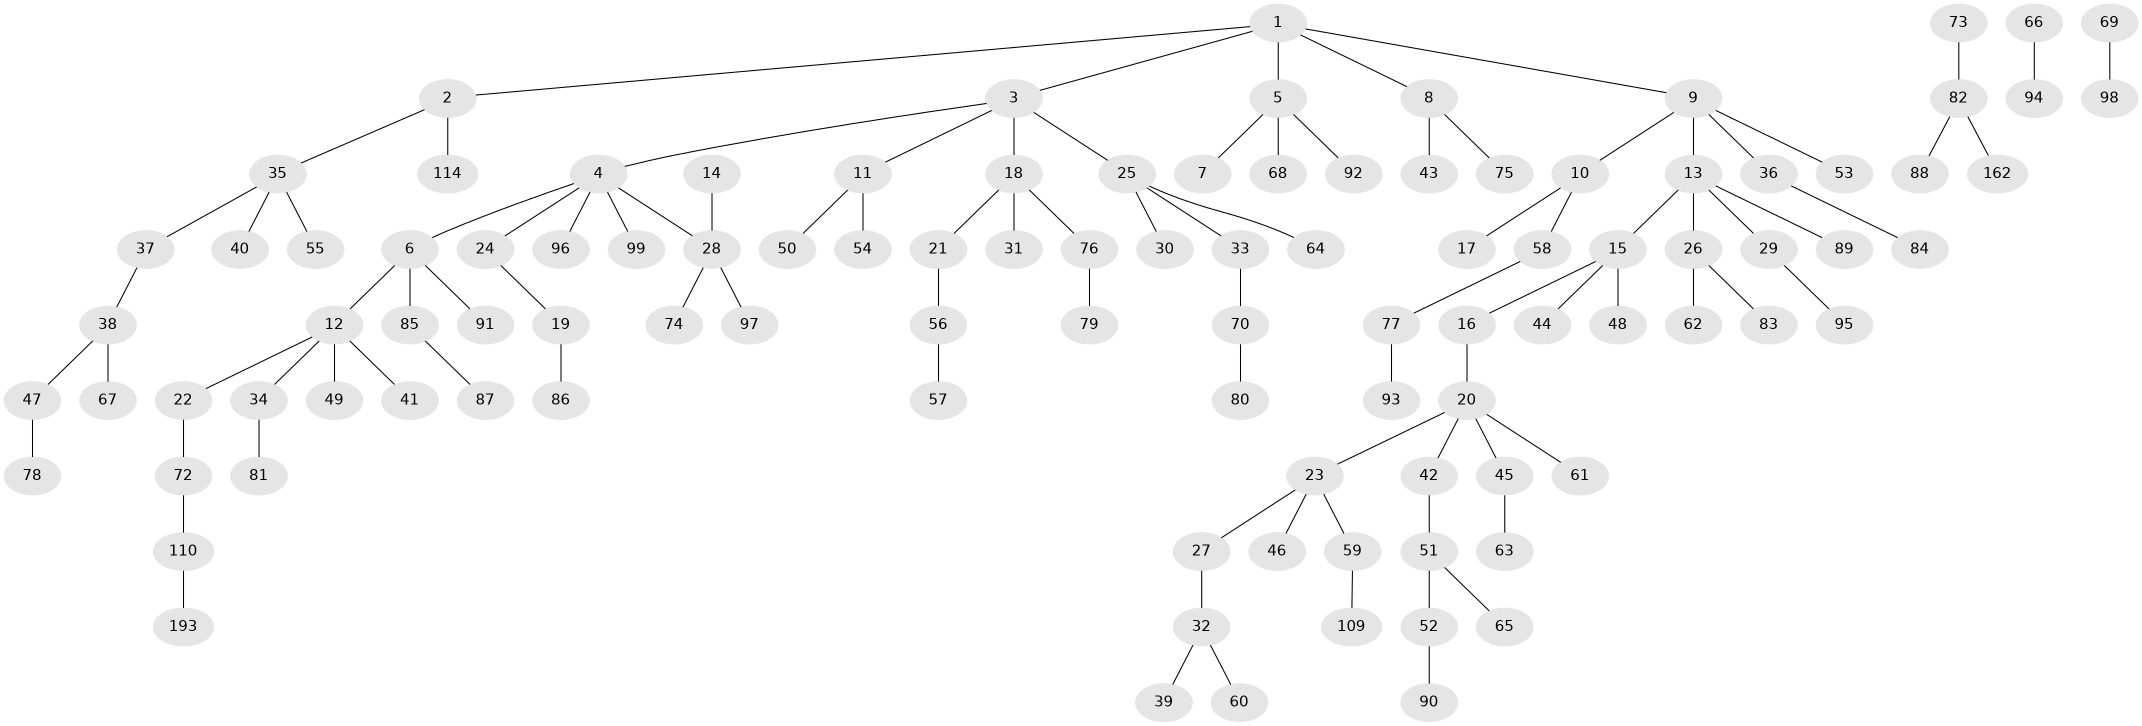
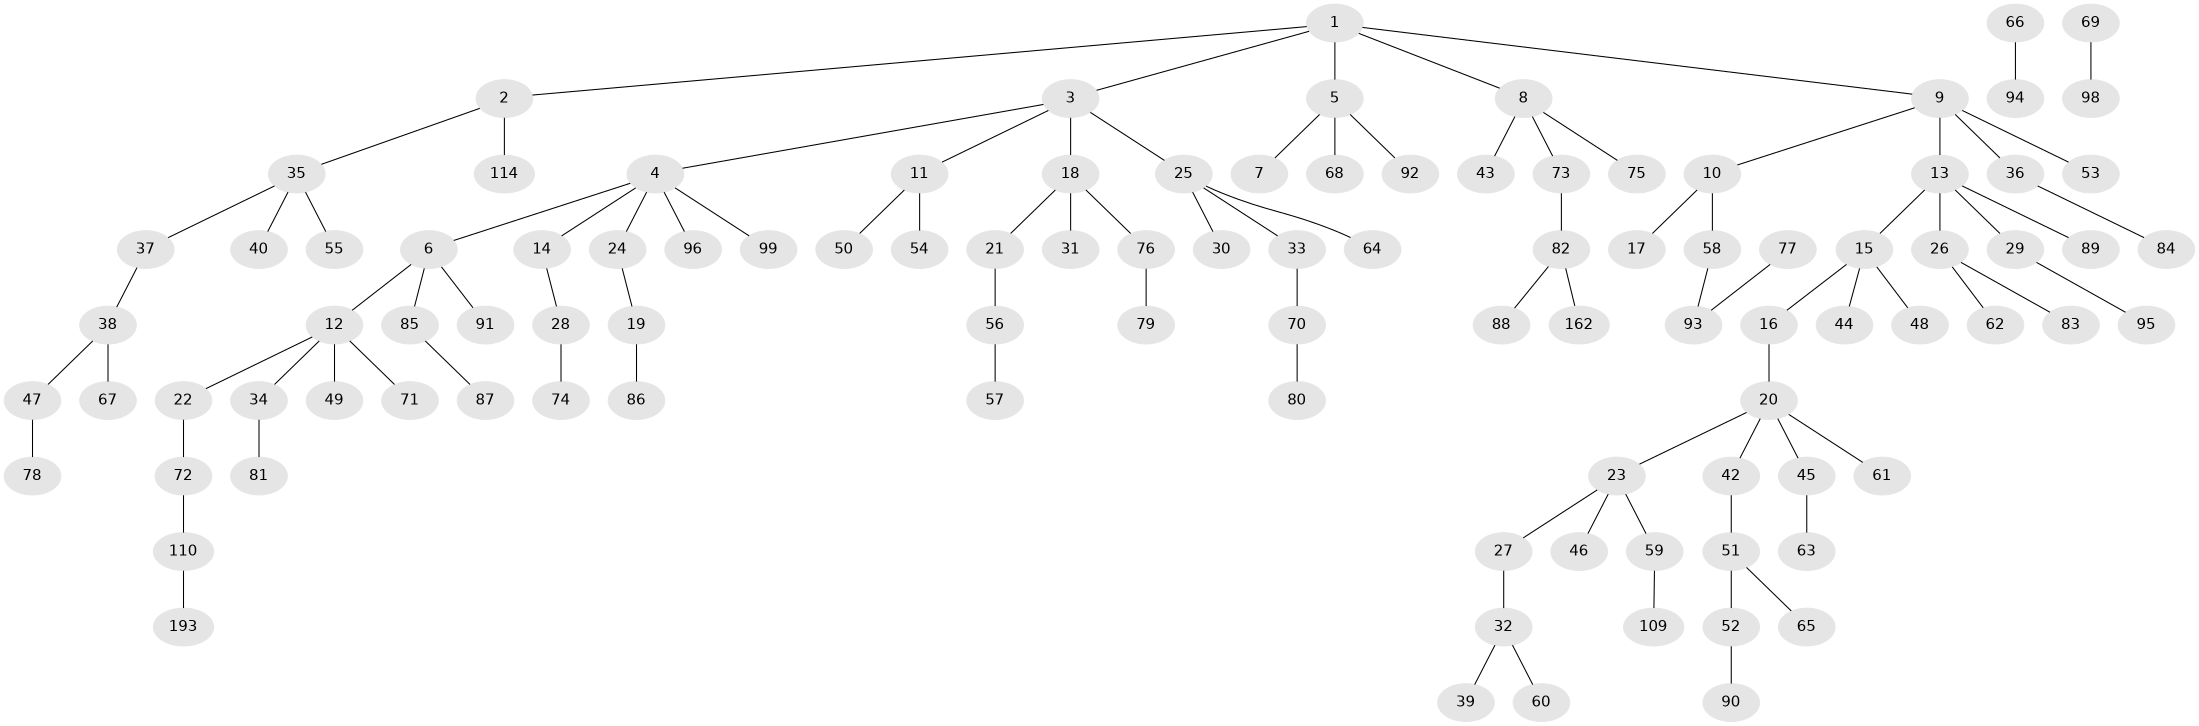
none -> (1543, 136)
(655, 212) -> (599, 212)
(1467, 287) -> (1703, 287)
(750, 325) -> none
(410, 401) -> (410, 401)
